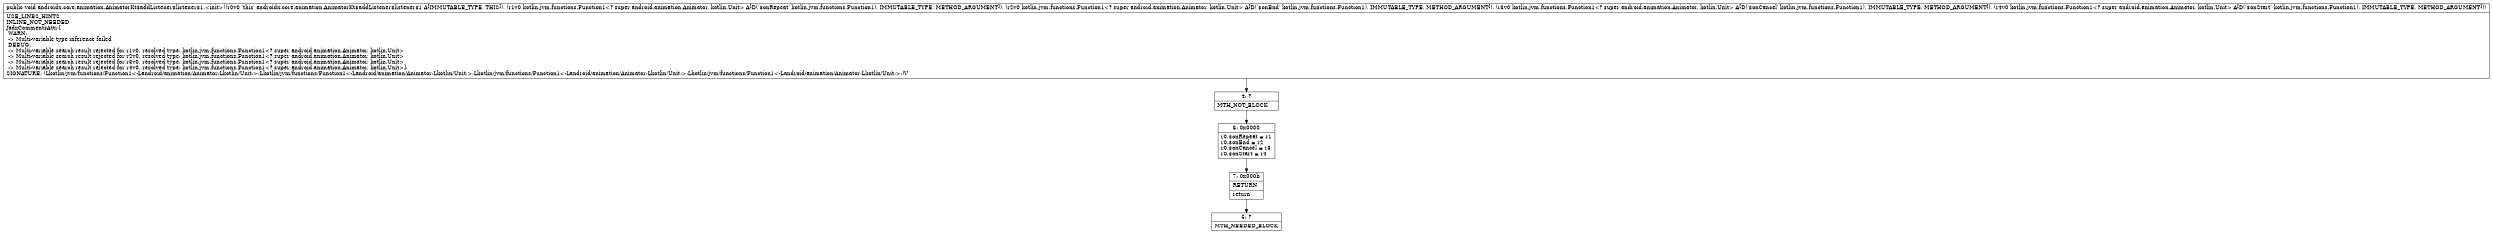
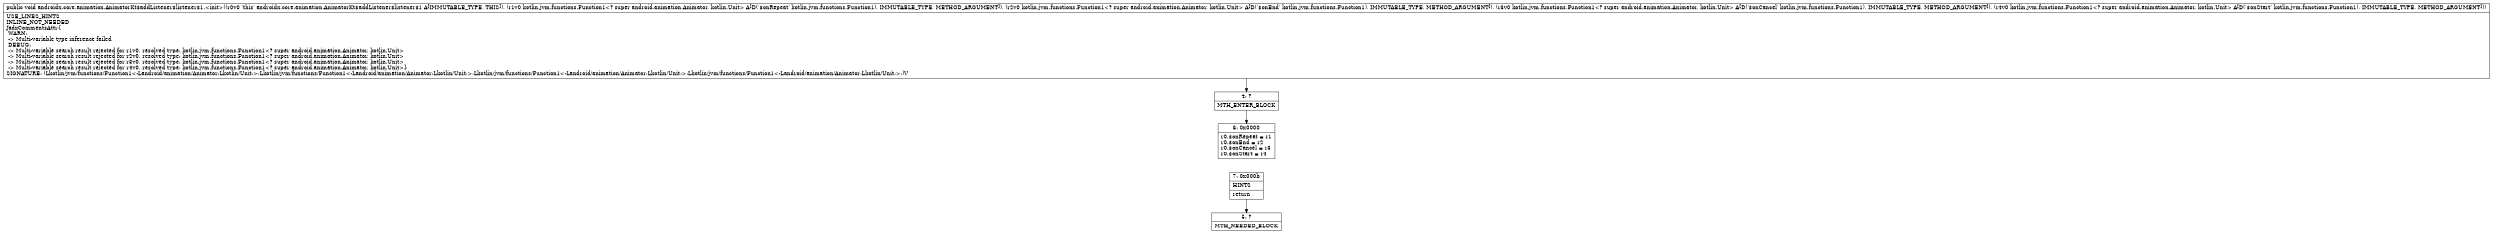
(1243, 105) -> (1247, 105)
(1247, 164) -> none
(1245, 185) -> (1242, 185)
